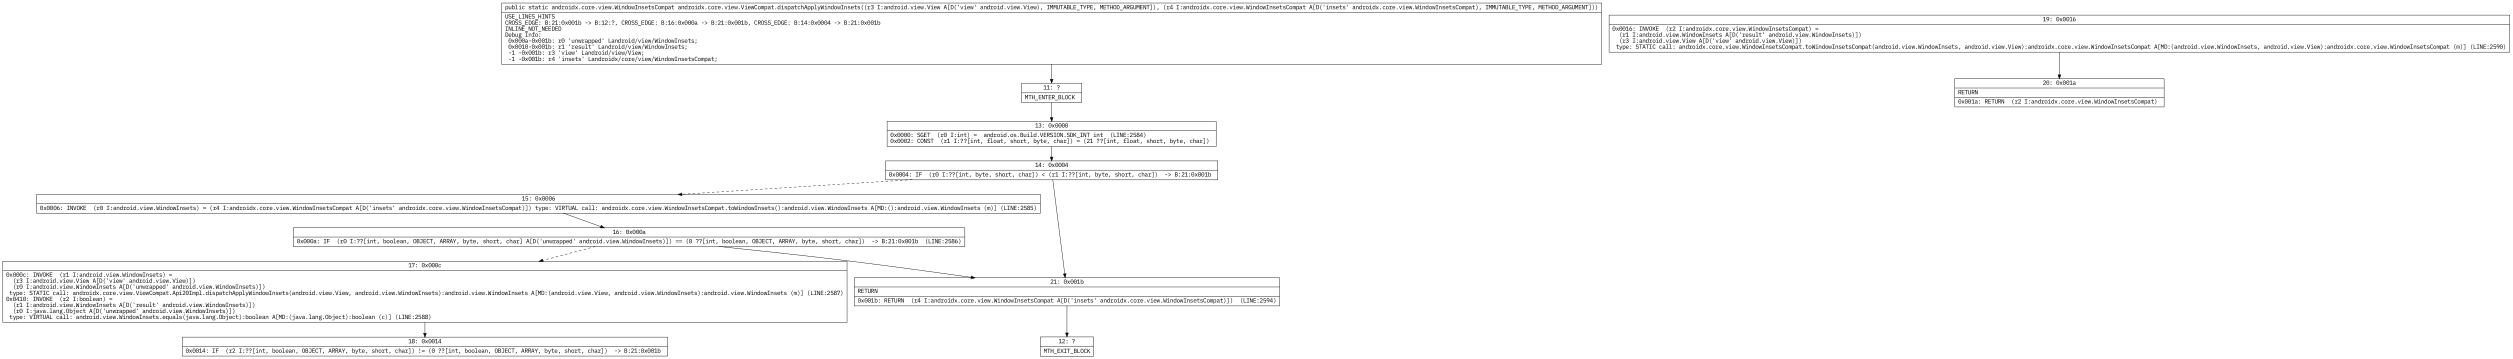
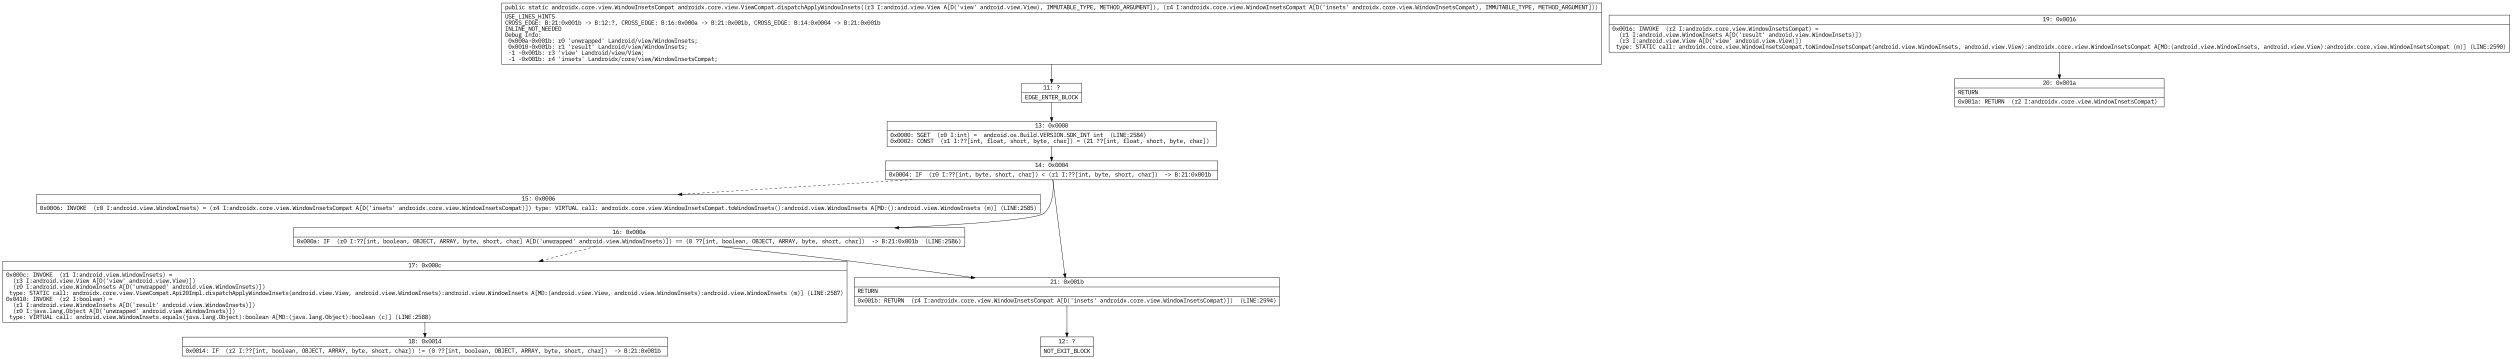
(1050, 97) -> (1052, 97)
(582, 220) -> (990, 222)
(1067, 351) -> (1067, 351)
